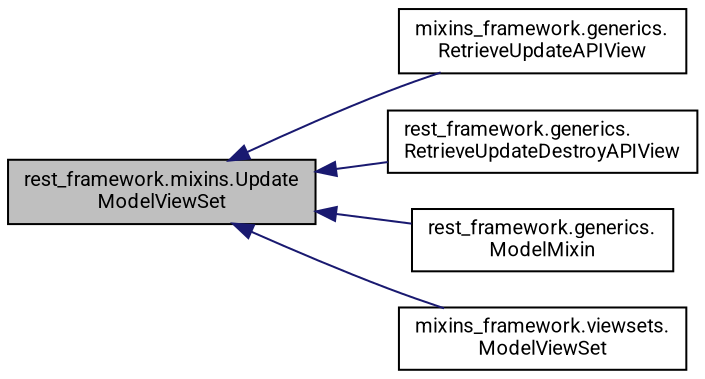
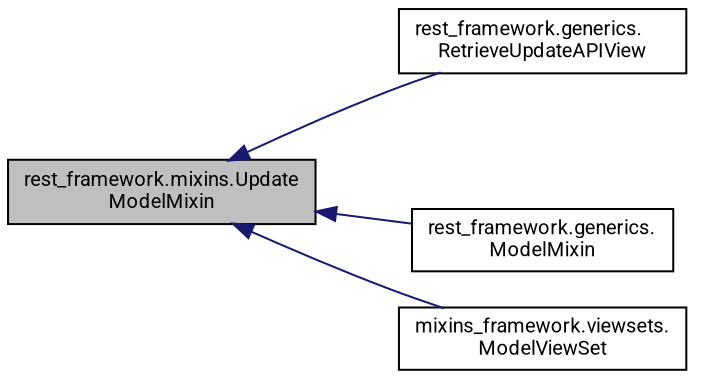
(543, 41) -> (543, 41)
(543, 142) -> none
(162, 192) -> (162, 192)
